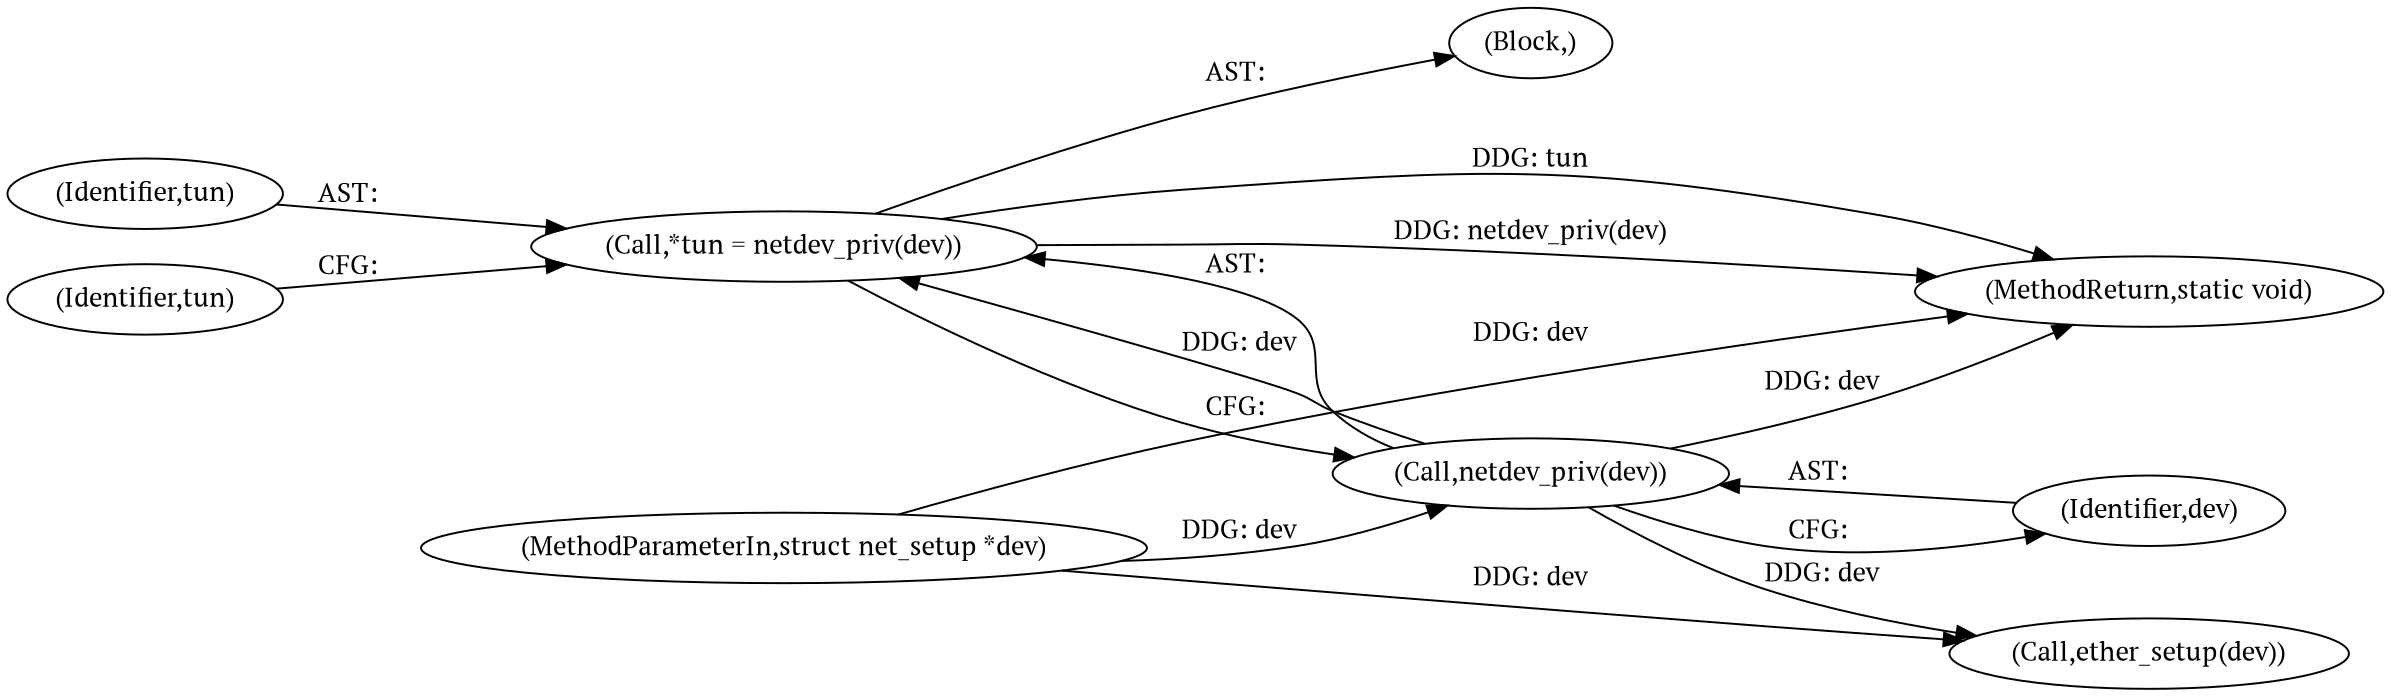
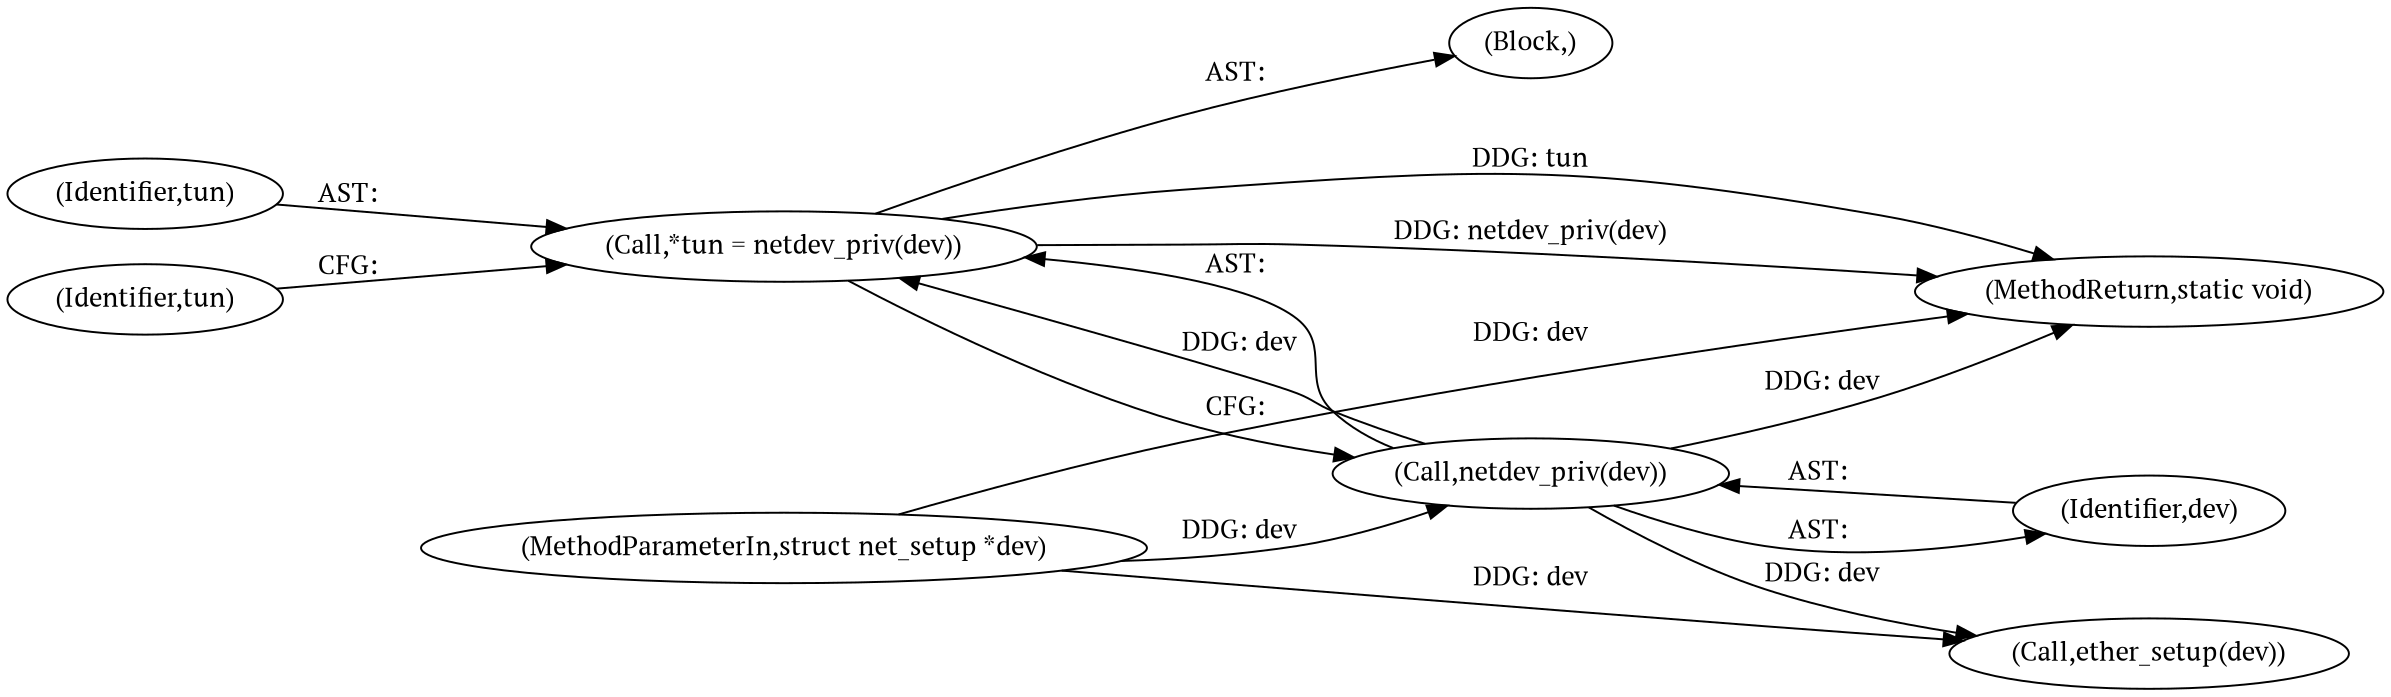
(1822, 531) -> (1822, 531)
